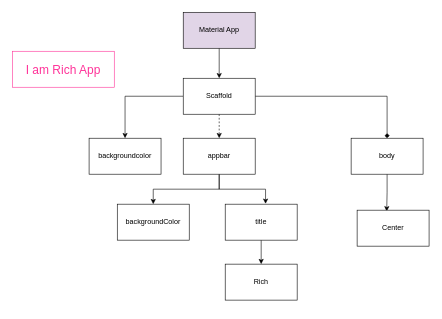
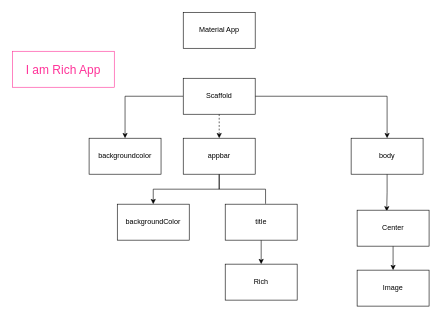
(219, 30) -> (219, 30)
(219, 72) -> none
(387, 132) -> (387, 132)
(266, 198) -> (266, 200)
none -> (393, 264)
none -> (393, 288)
